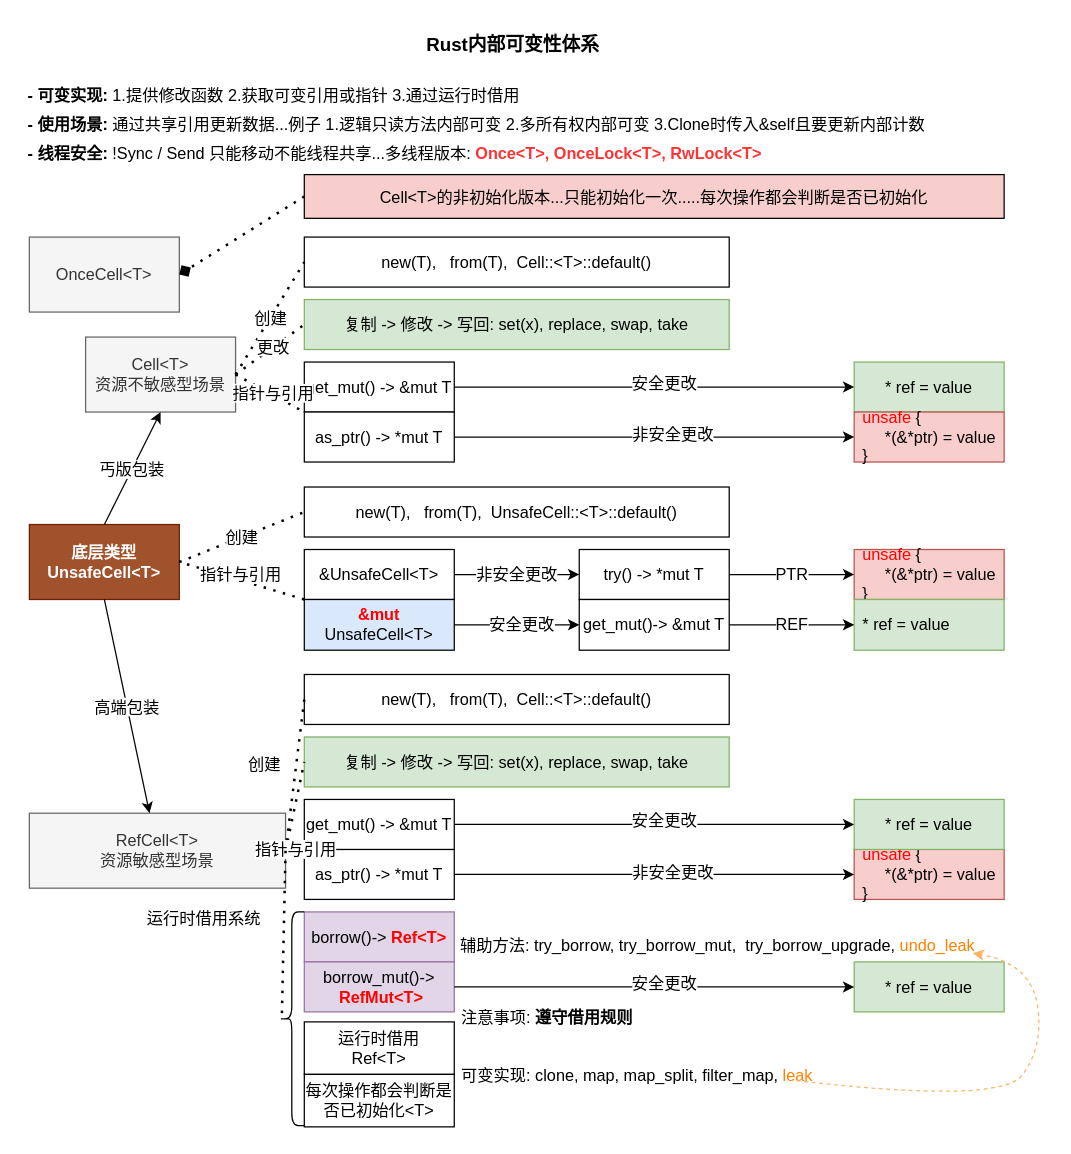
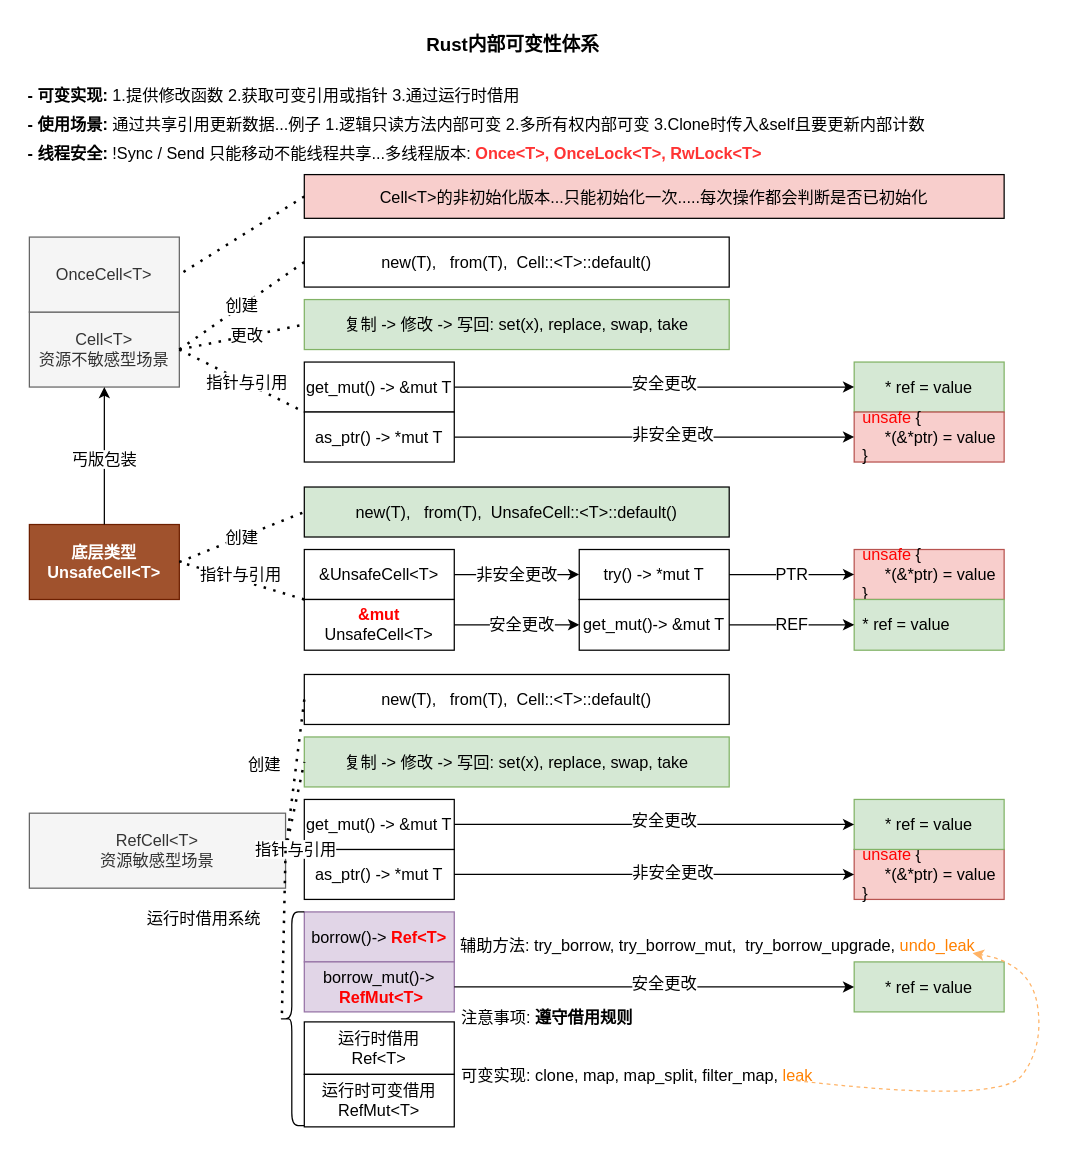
(191, 267) -> (186, 270)
(161, 374) -> (104, 349)
(517, 512) -> (517, 512)
(379, 625) -> (379, 625)
(126, 702) -> none
(379, 1101) -> (379, 1101)
